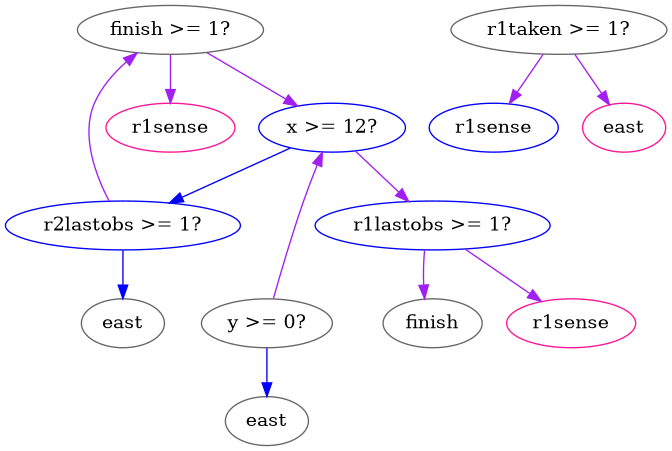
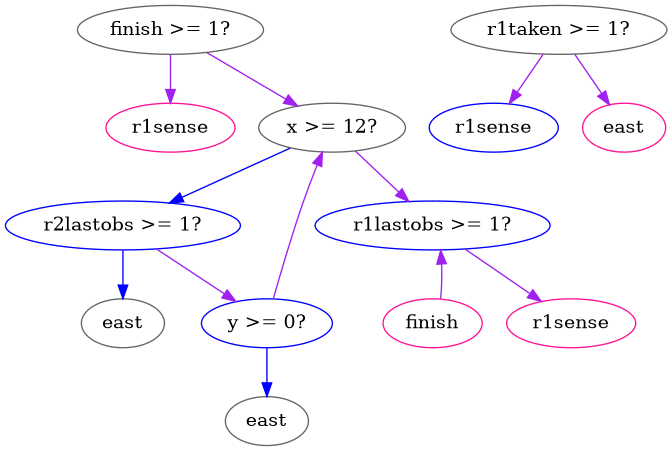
(89, 127) -> (191, 271)
(332, 128) -> (332, 128)
(424, 268) -> (442, 281)
(267, 323) -> (267, 323)
(433, 323) -> (433, 323)
